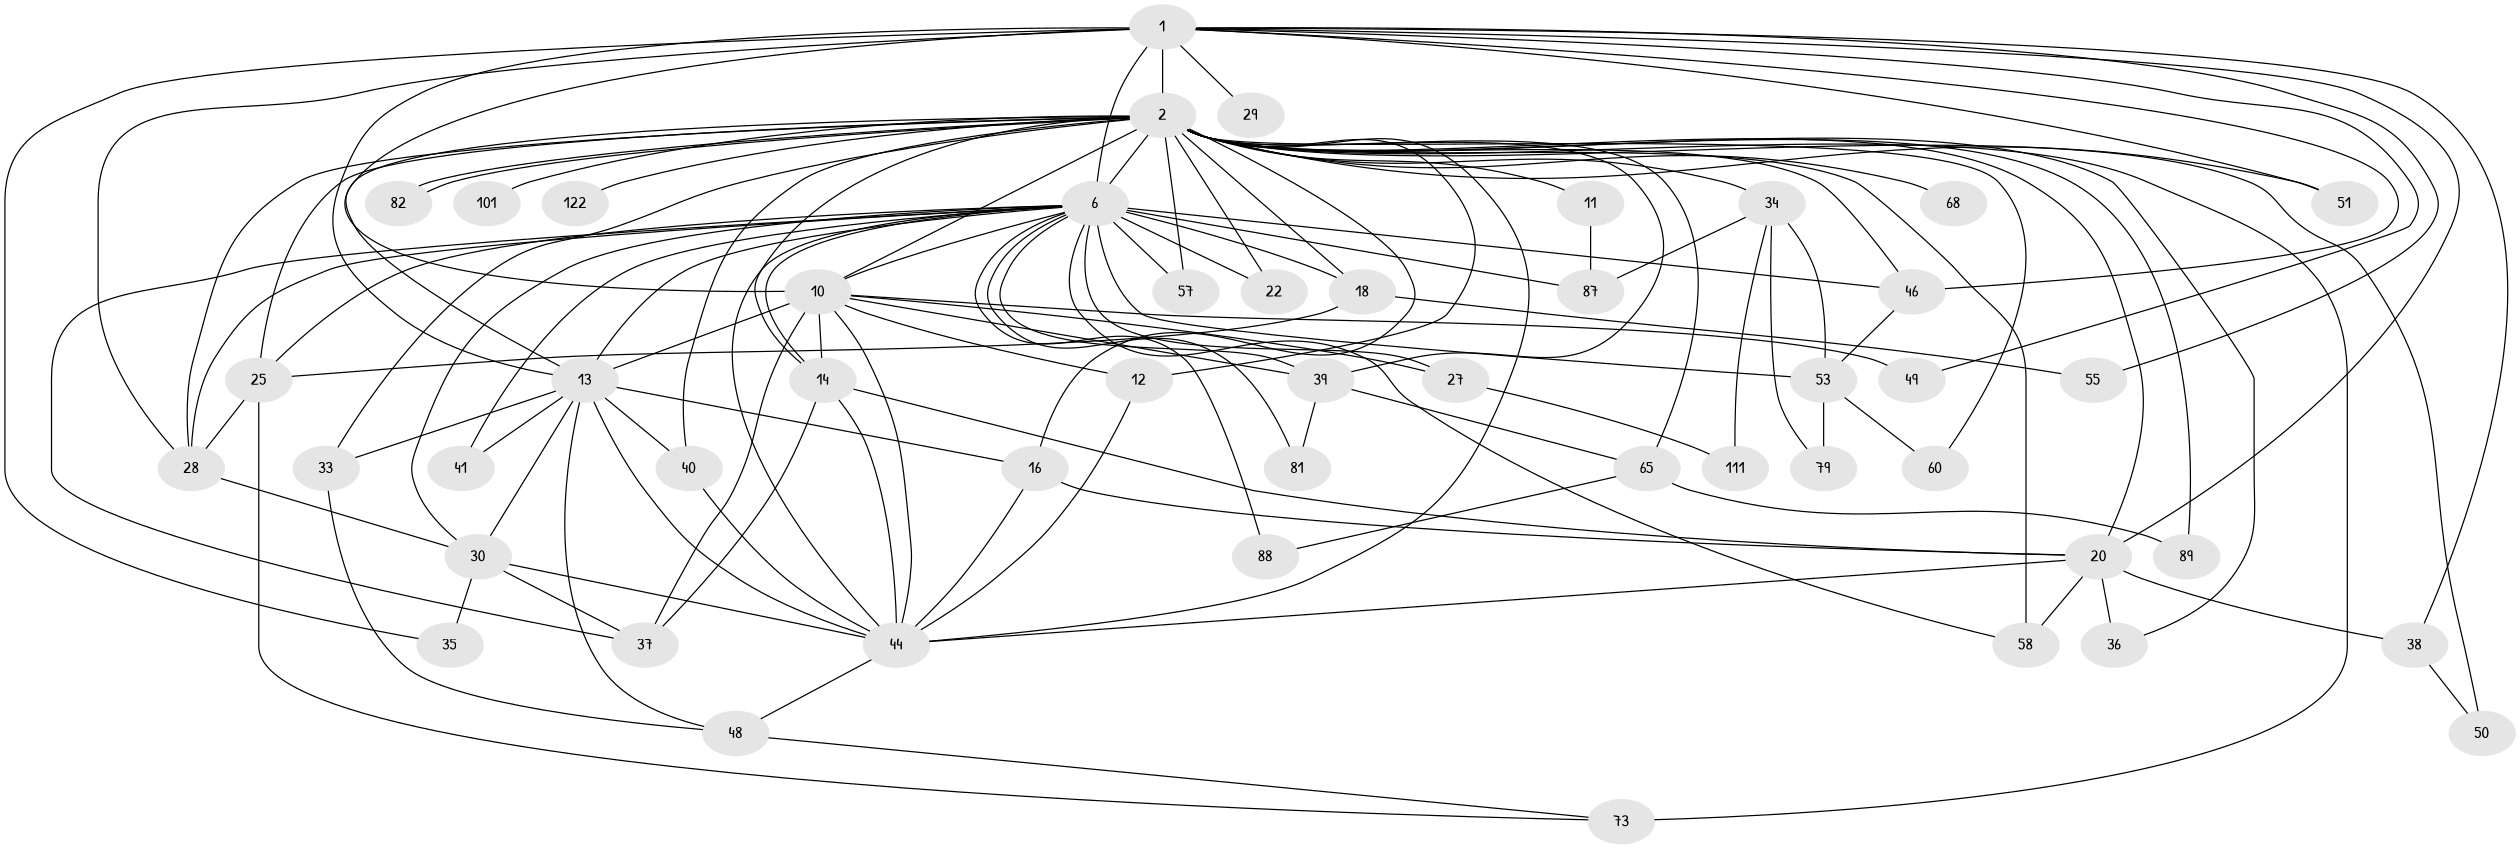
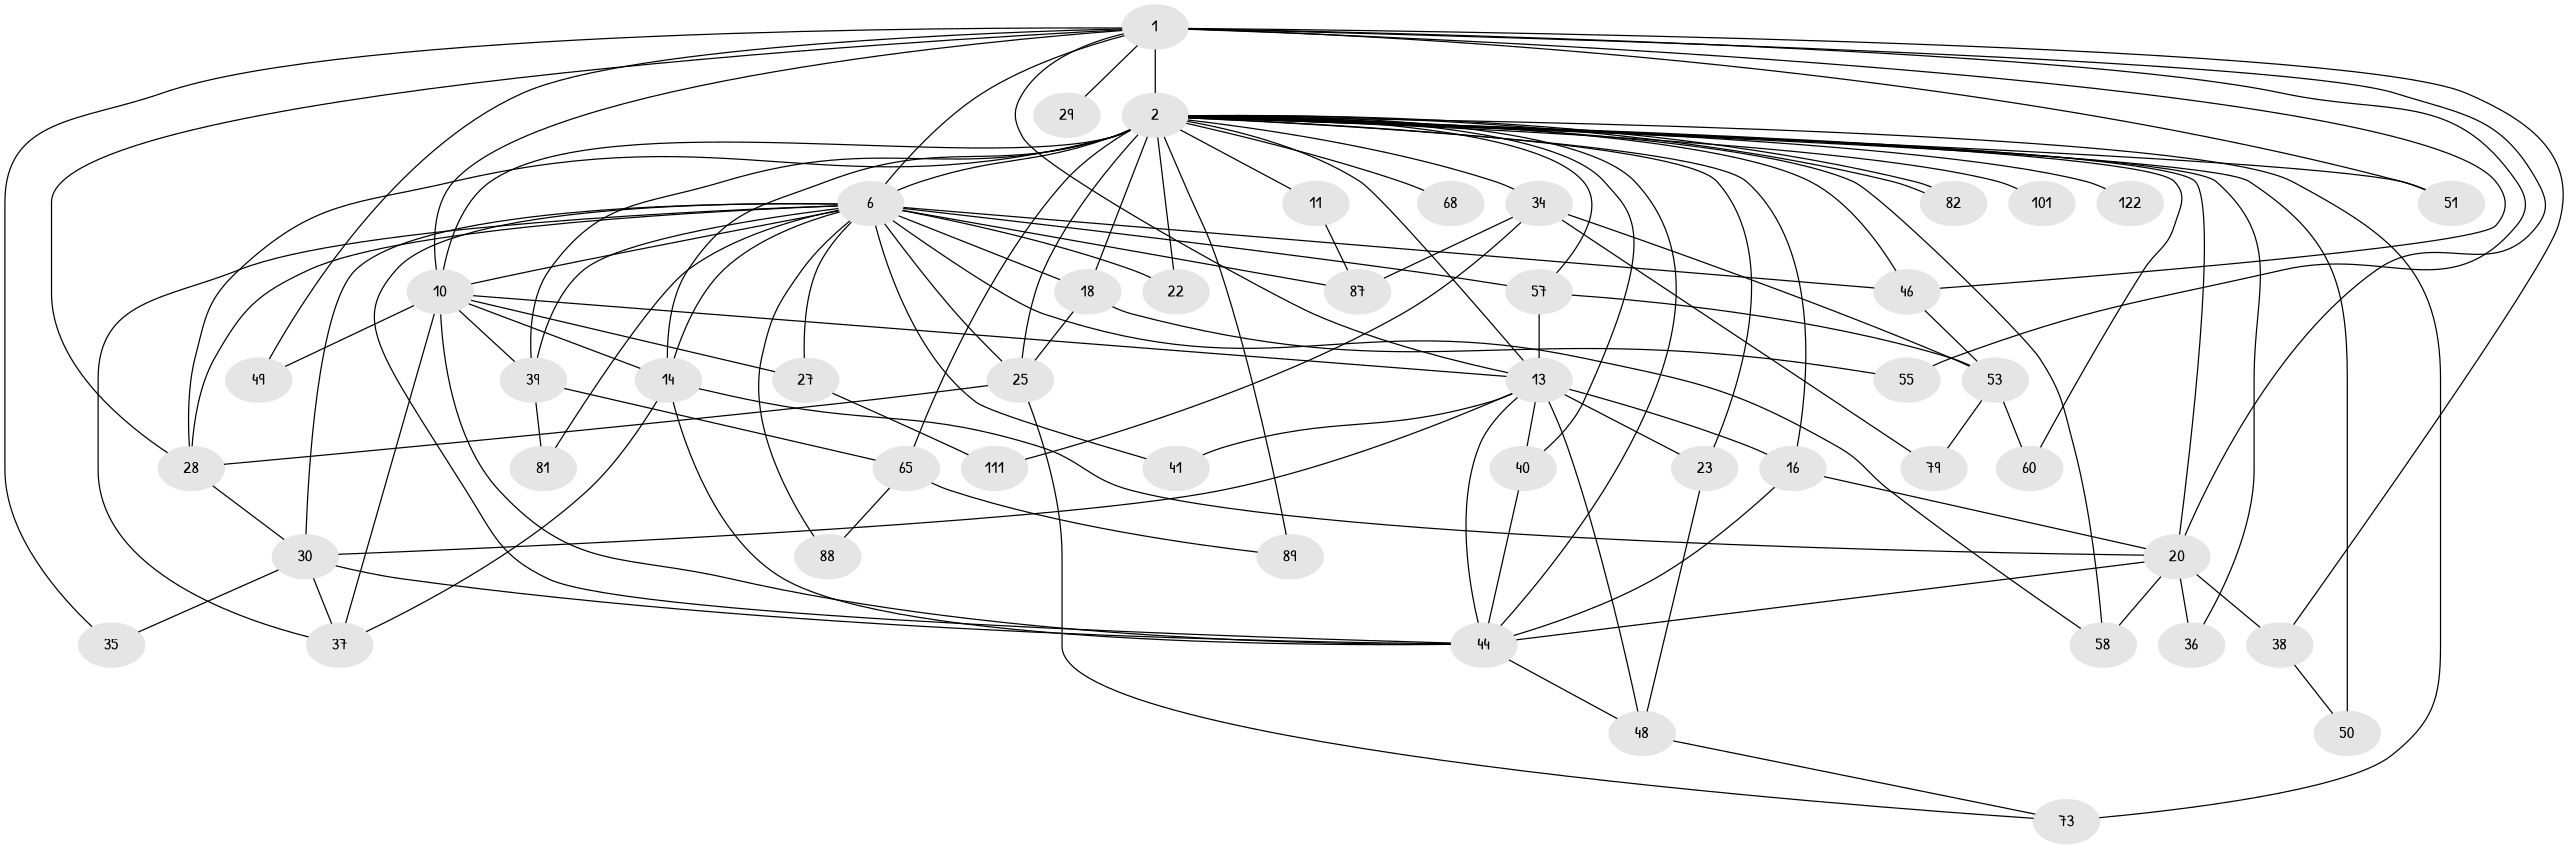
(797, 239) -> (1539, 336)
(1415, 348) -> (1773, 318)
(1139, 380) -> none
(326, 468) -> (1705, 468)
